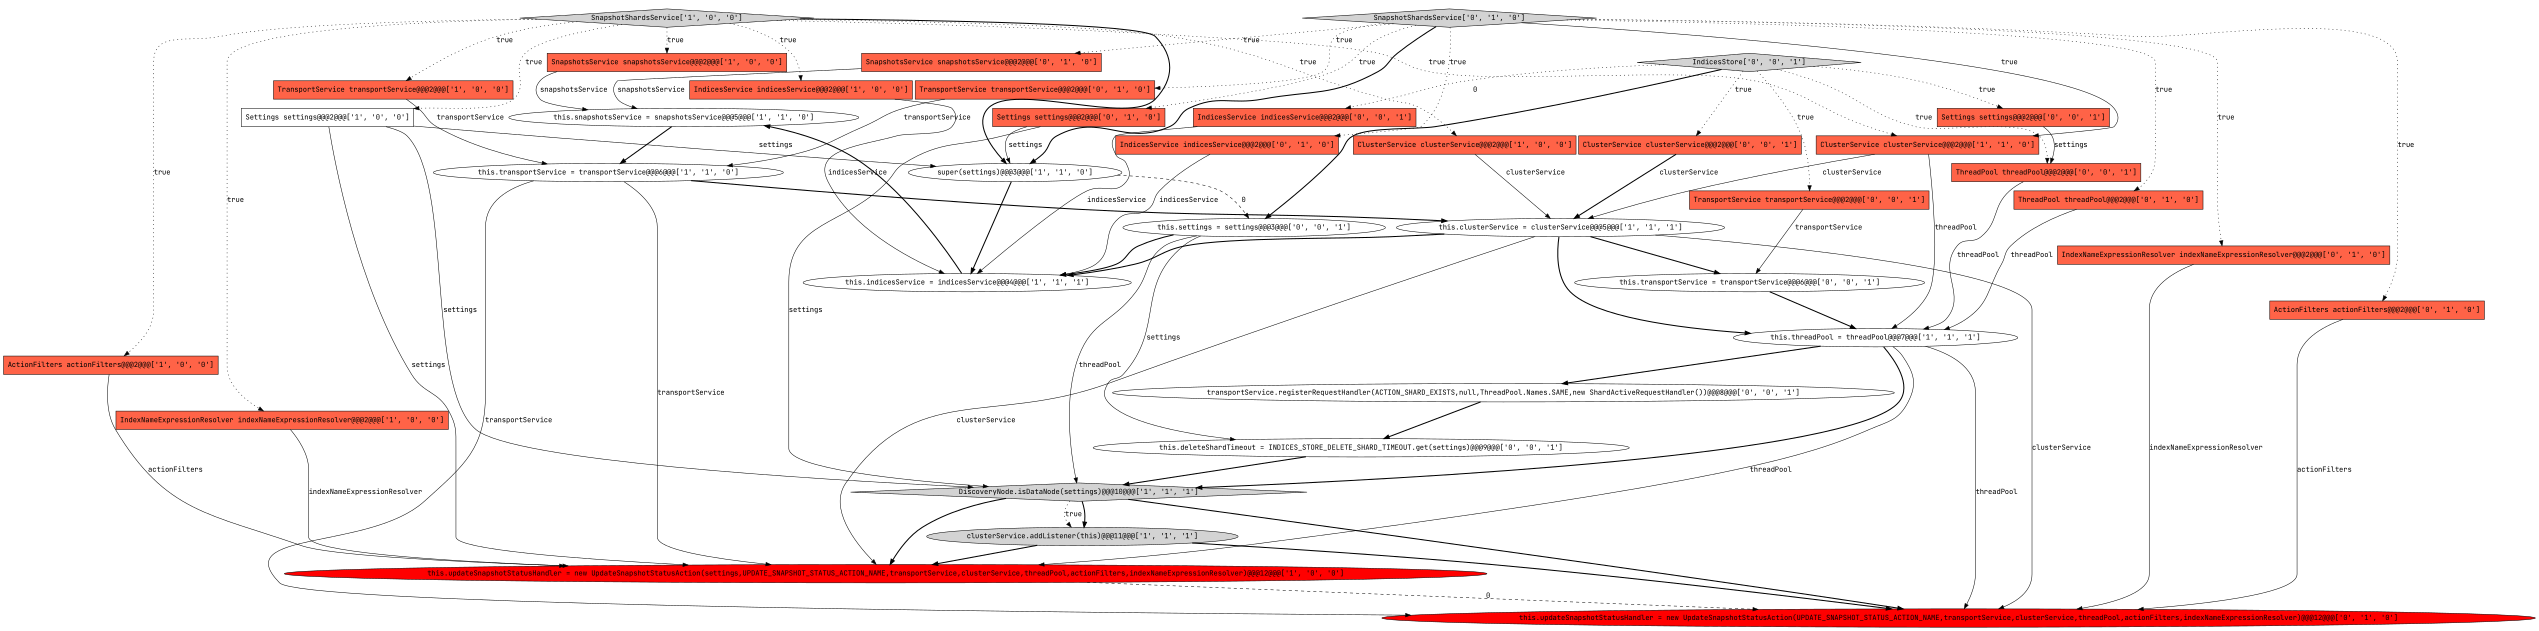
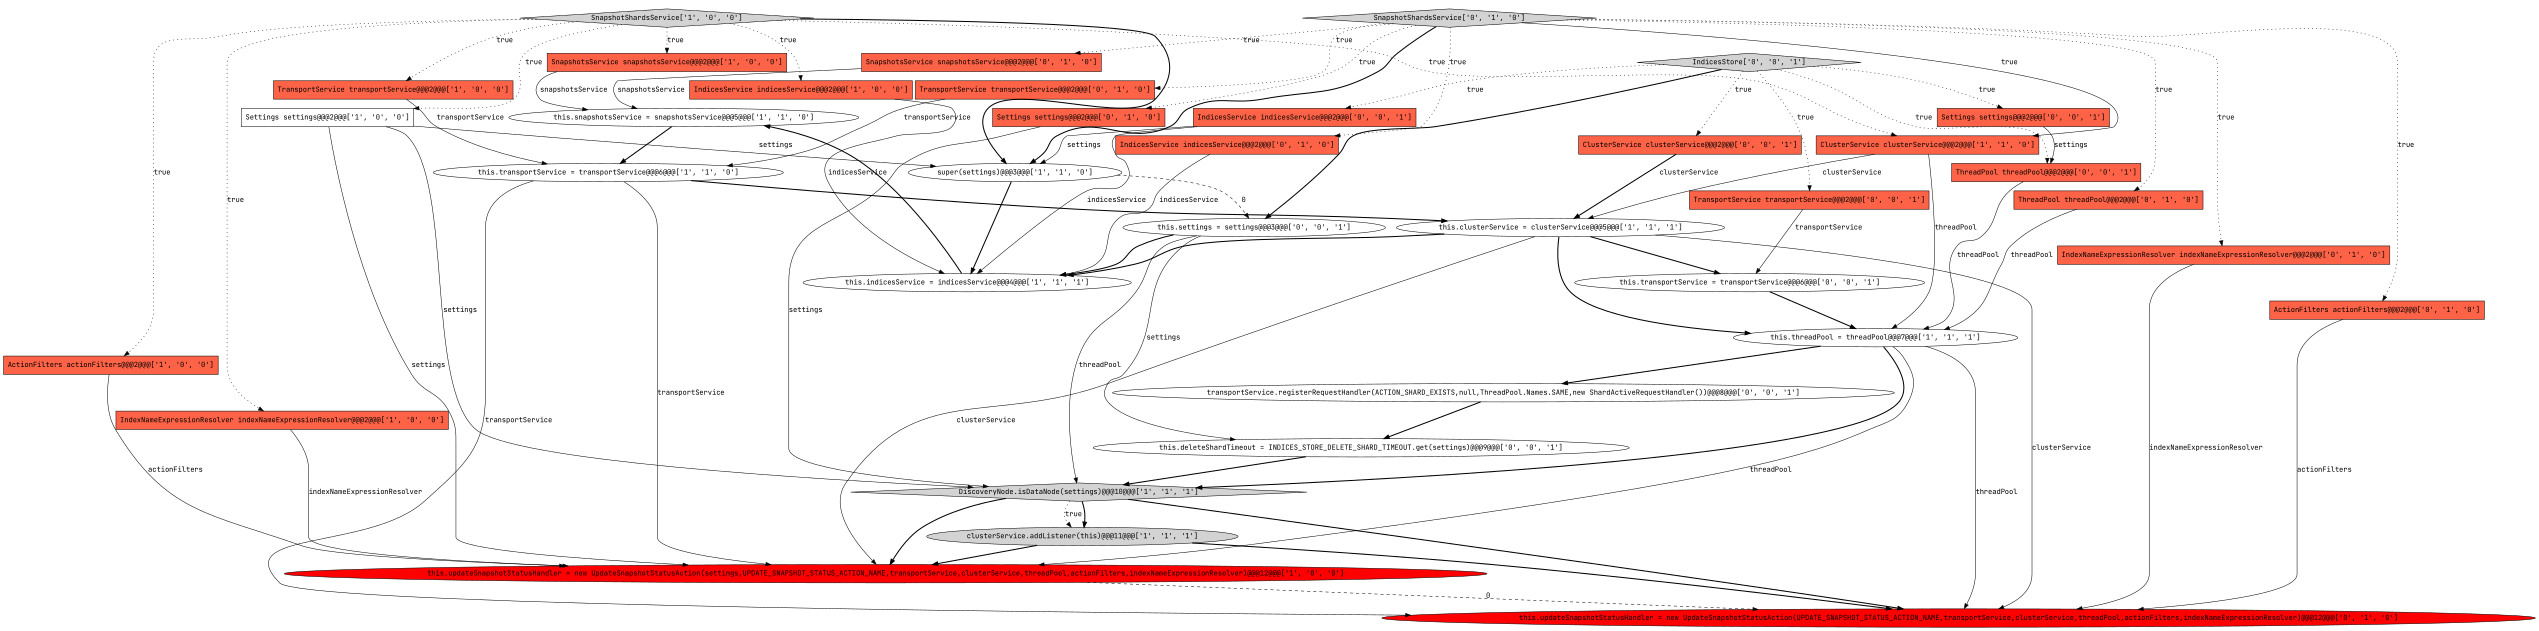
(1475, 90) -> (1475, 90)
(1007, 138) -> (1109, 133)
(1465, 145) -> none
